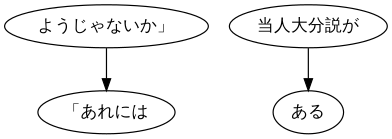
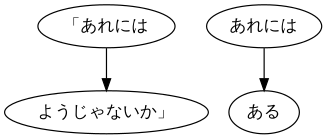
(308, 26) -> (264, 26)
(106, 63) -> (106, 63)
